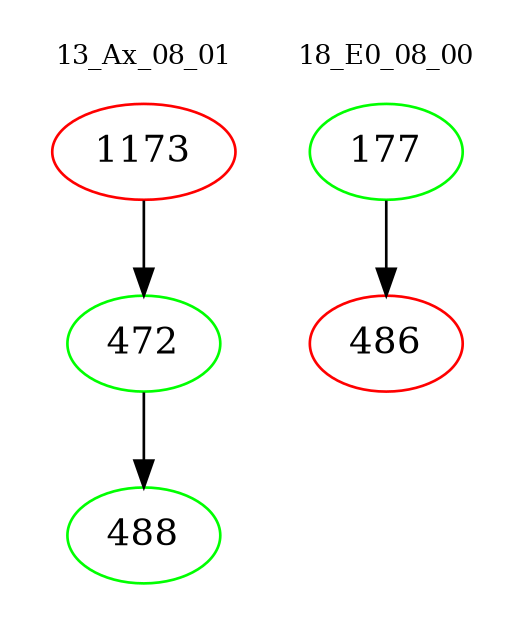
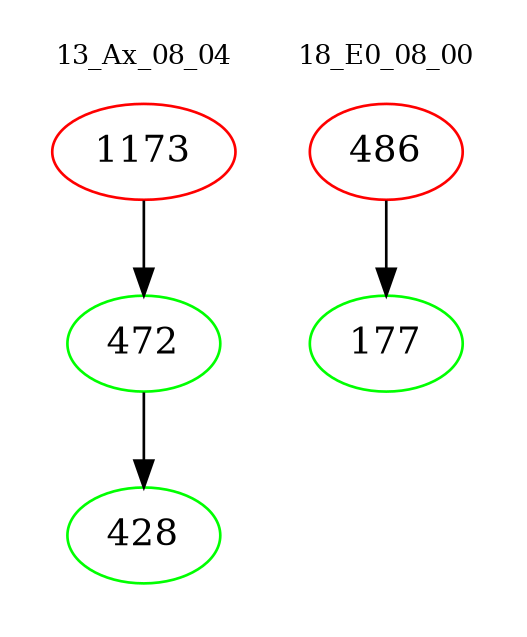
(144, 57) -> (144, 57)
(386, 235) -> (386, 235)
(144, 535) -> (144, 535)
